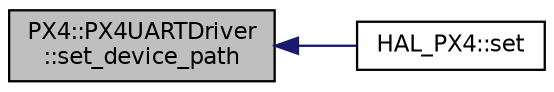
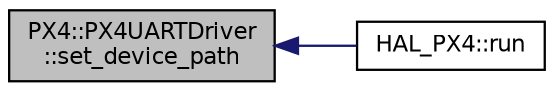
(451, 46) -> (451, 46)
